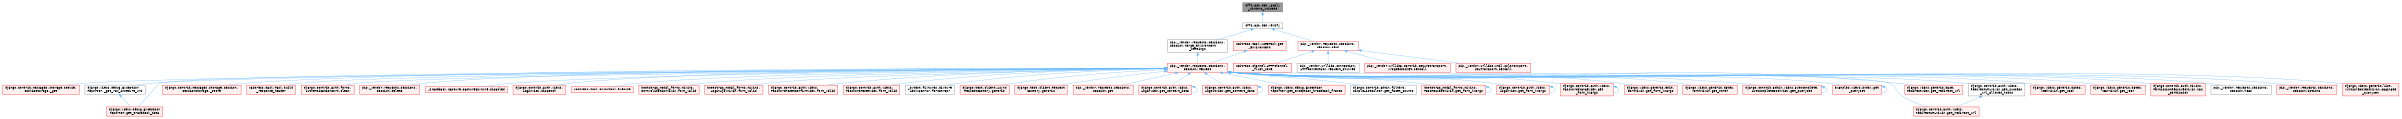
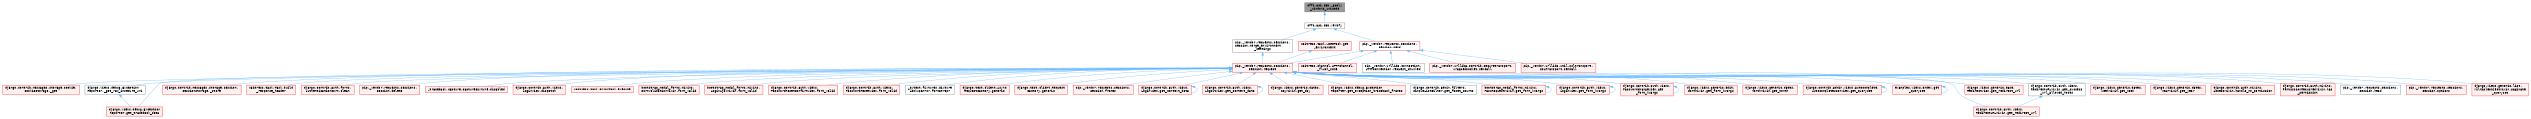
none -> (1325, 57)
(1103, 90) -> (1103, 90)
none -> (1296, 90)
none -> (2243, 90)
